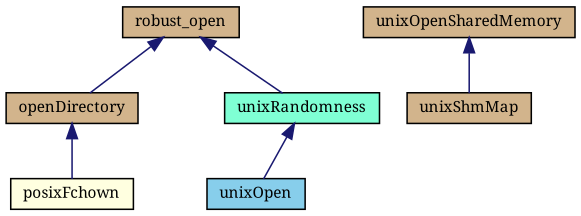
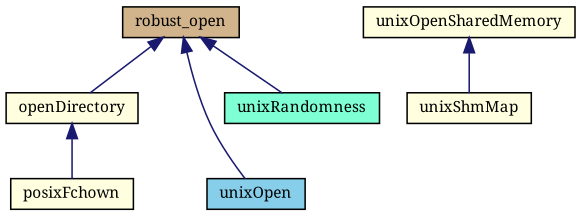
(469, 22) -> (469, 22)
(72, 108) -> (72, 108)
(469, 108) -> (469, 108)
(275, 158) -> (208, 119)
